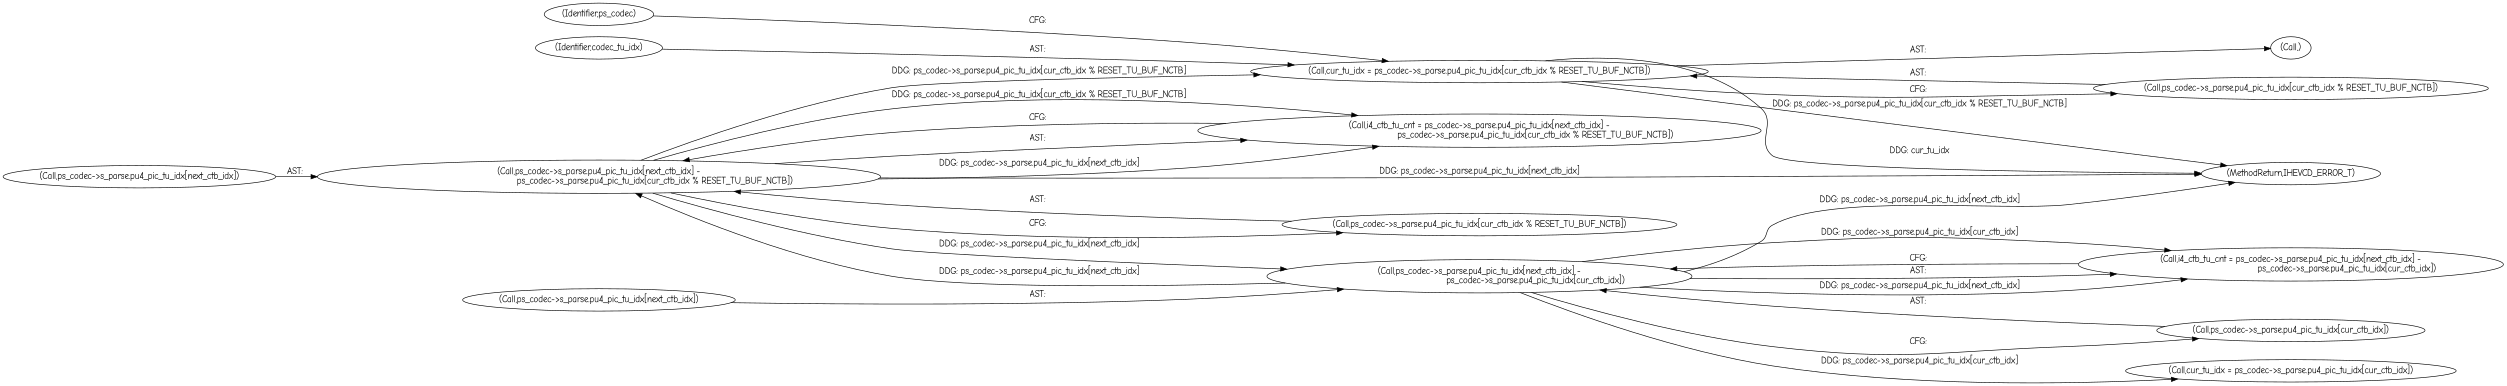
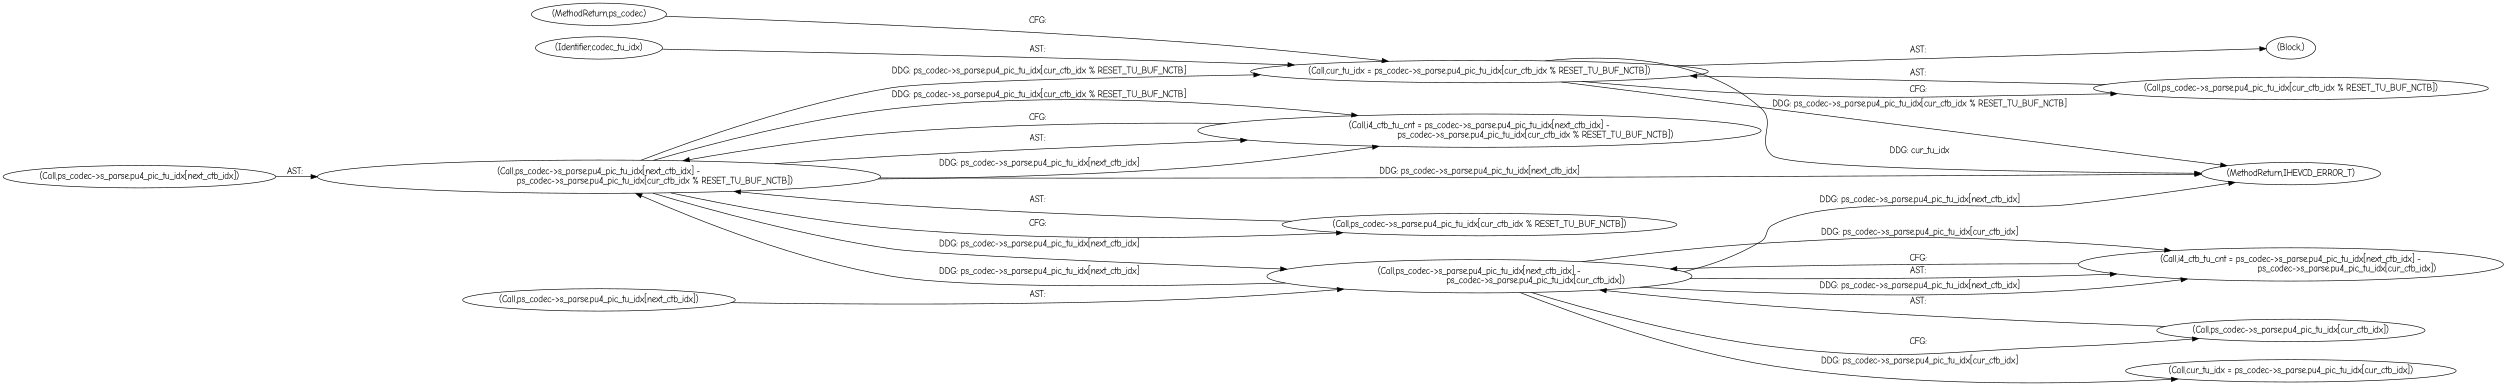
(599, 14) -> (599, 14)
(2291, 48) -> (2291, 48)
